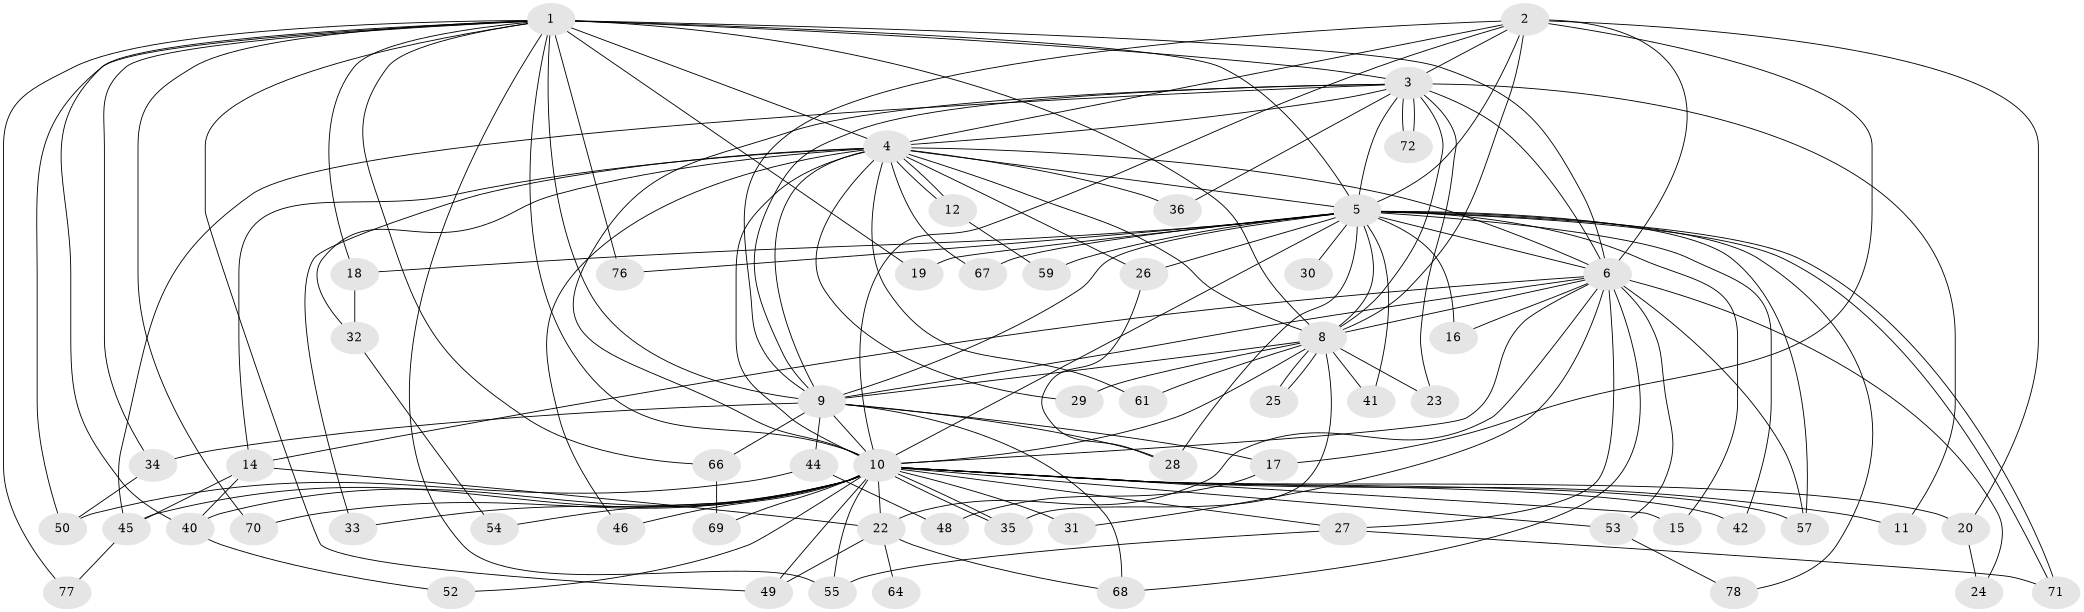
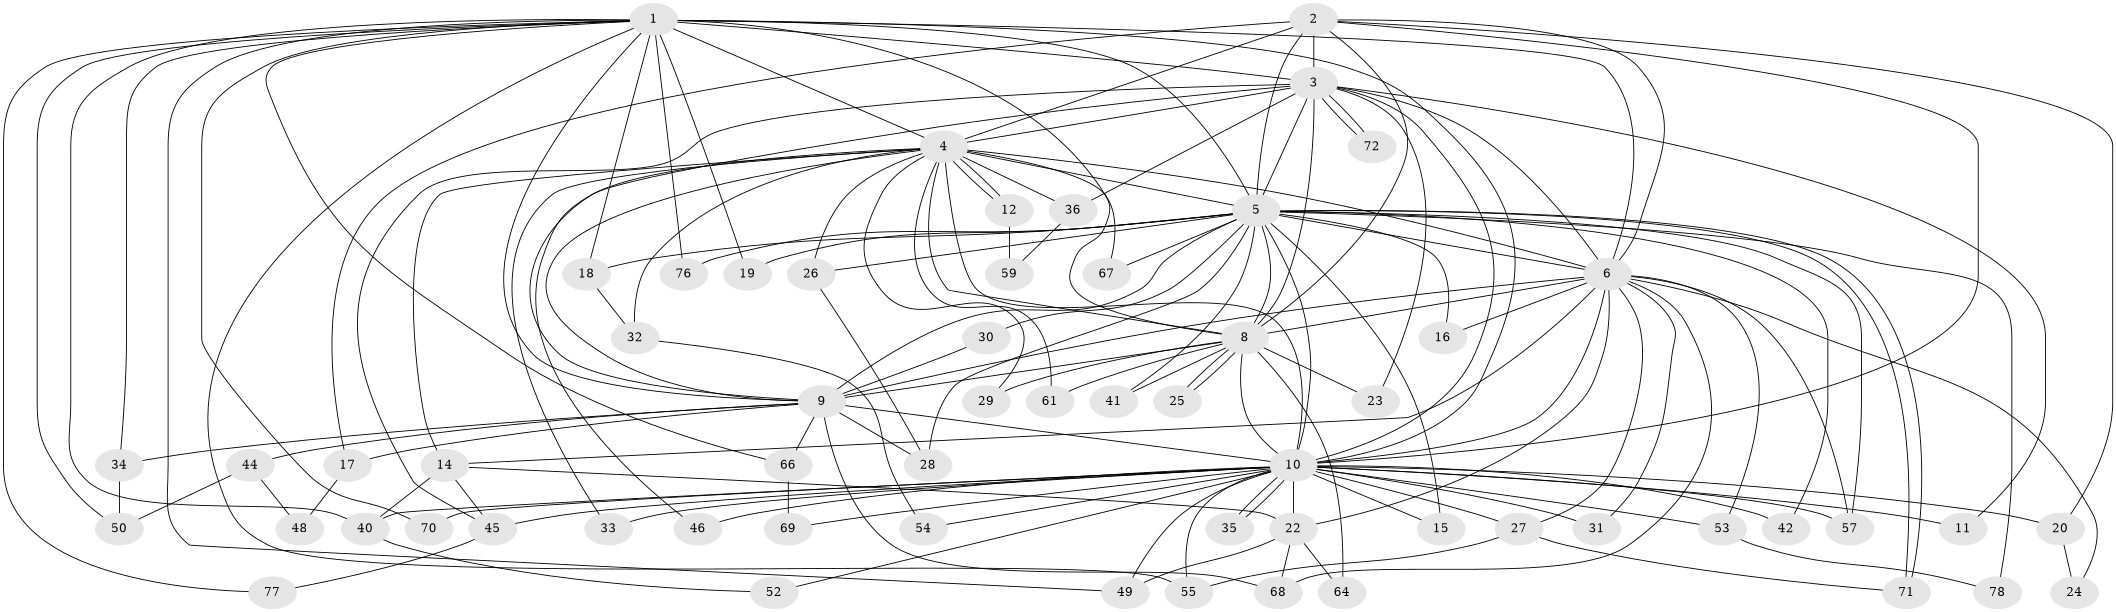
(994, 68) -> (905, 371)
(1198, 232) -> (1036, 248)
(1311, 475) -> (1325, 448)
